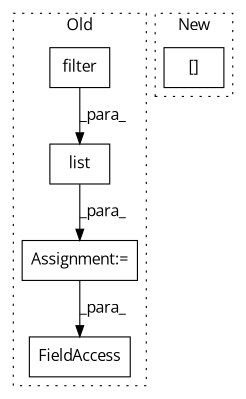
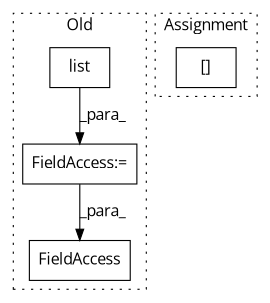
(194, 26) -> (206, 26)
(80, 68) -> none
(80, 260) -> (80, 164)
